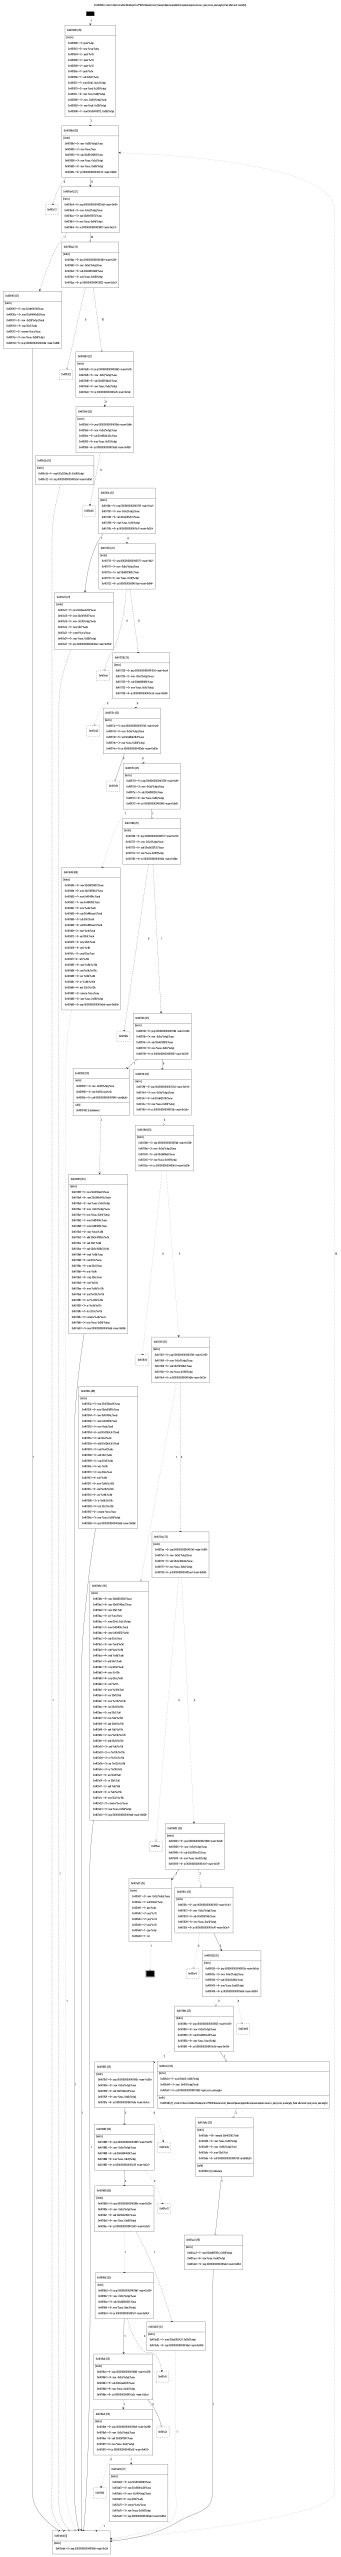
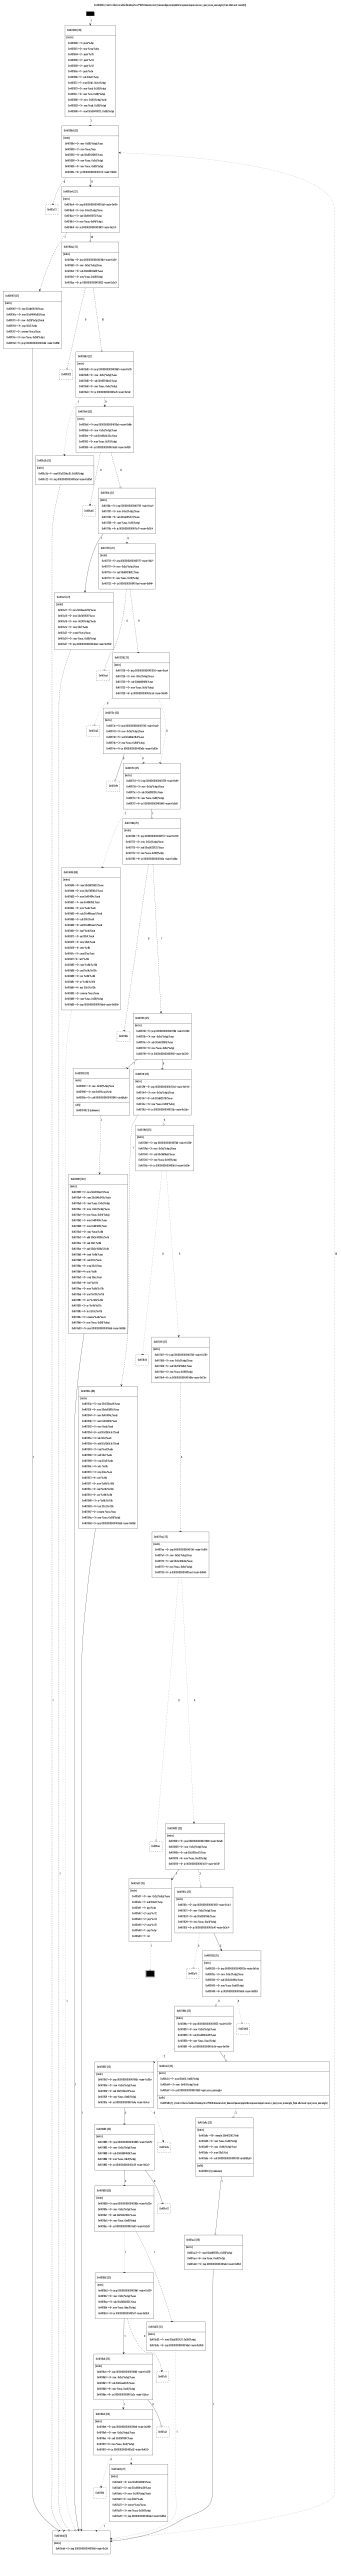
none -> (68, 425)
none -> (116, 470)
(137, 703) -> (166, 730)
none -> (129, 1249)
(119, 1701) -> none
(156, 2186) -> (156, 2186)
